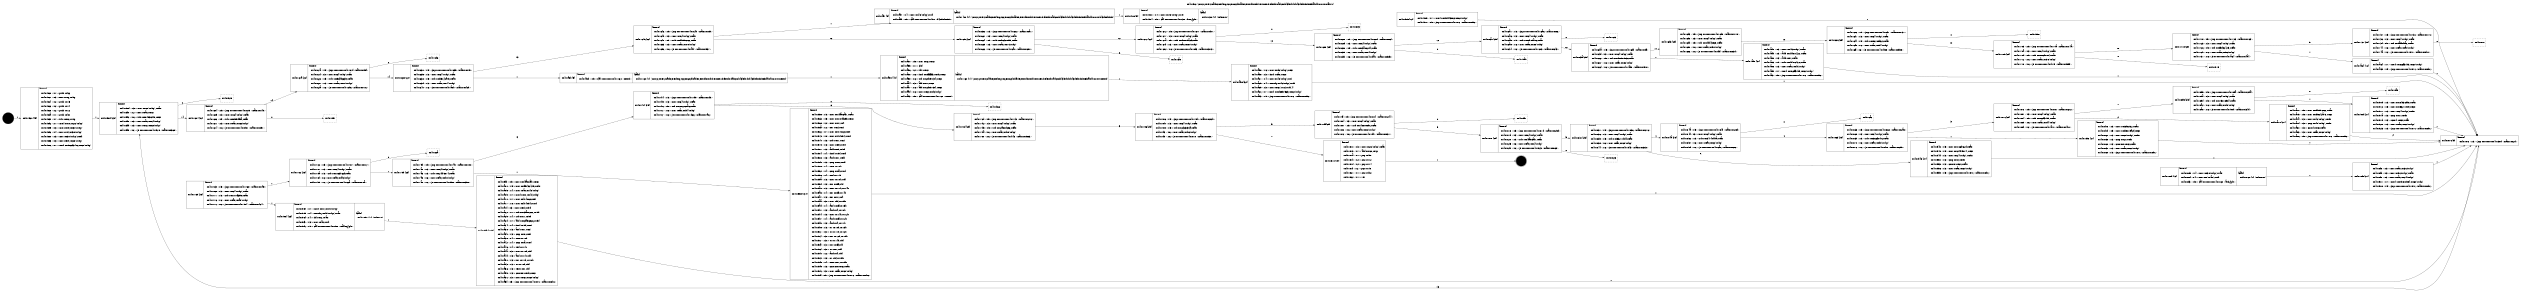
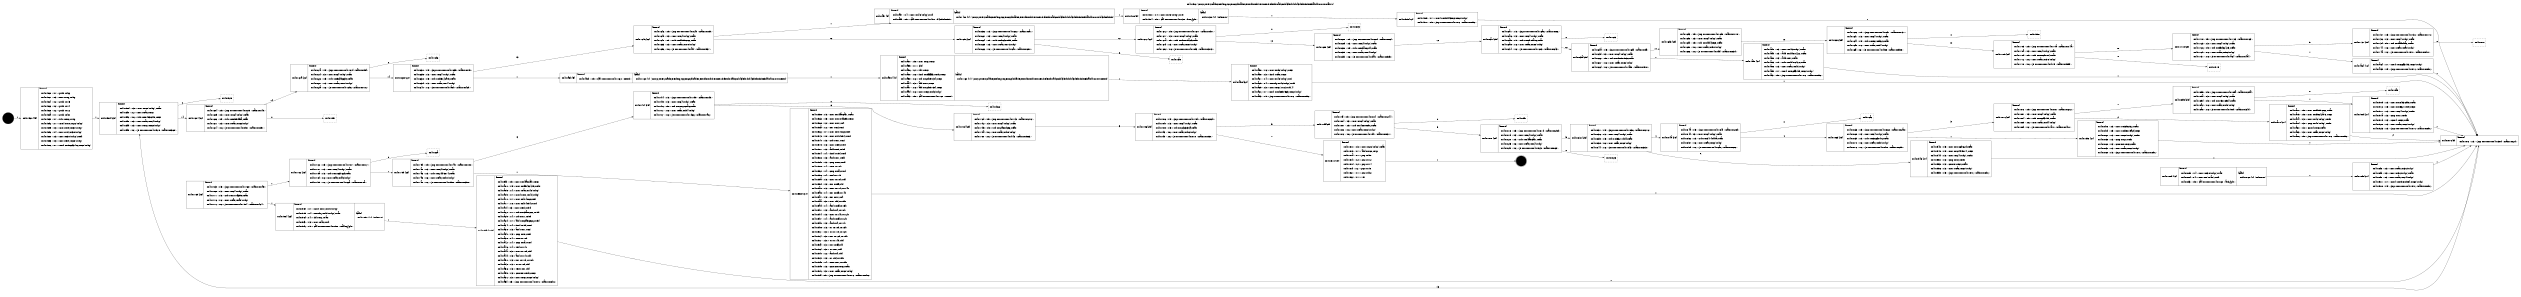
none -> (1312, 18)
(1521, 60) -> none
